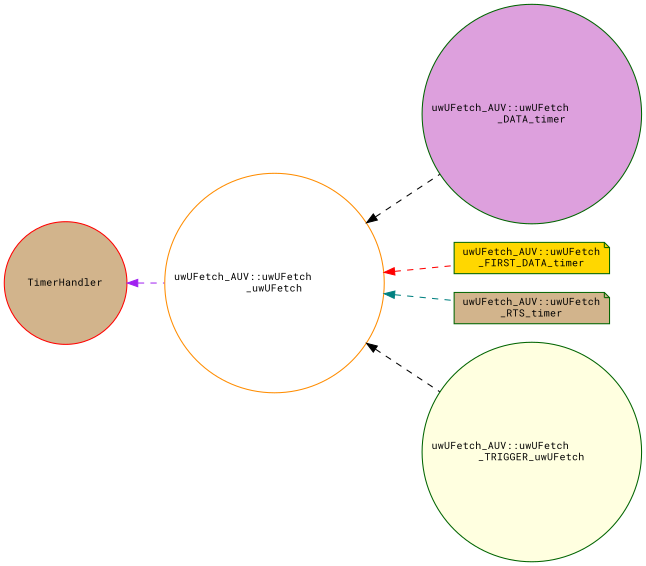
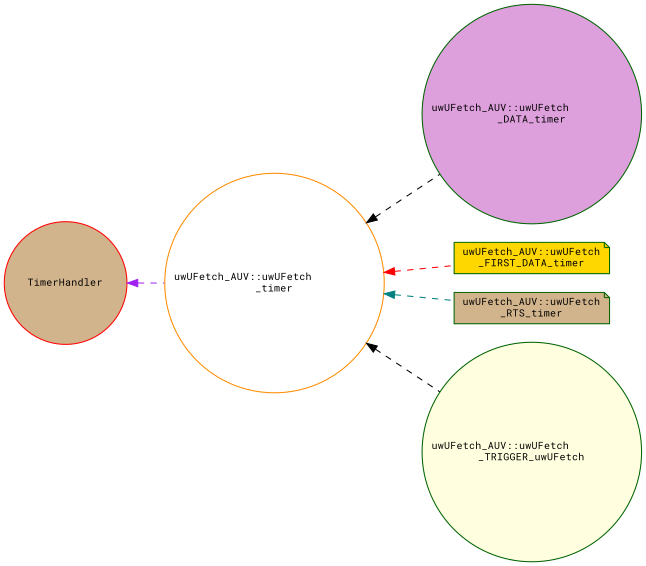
(274, 283) -> (274, 283)
